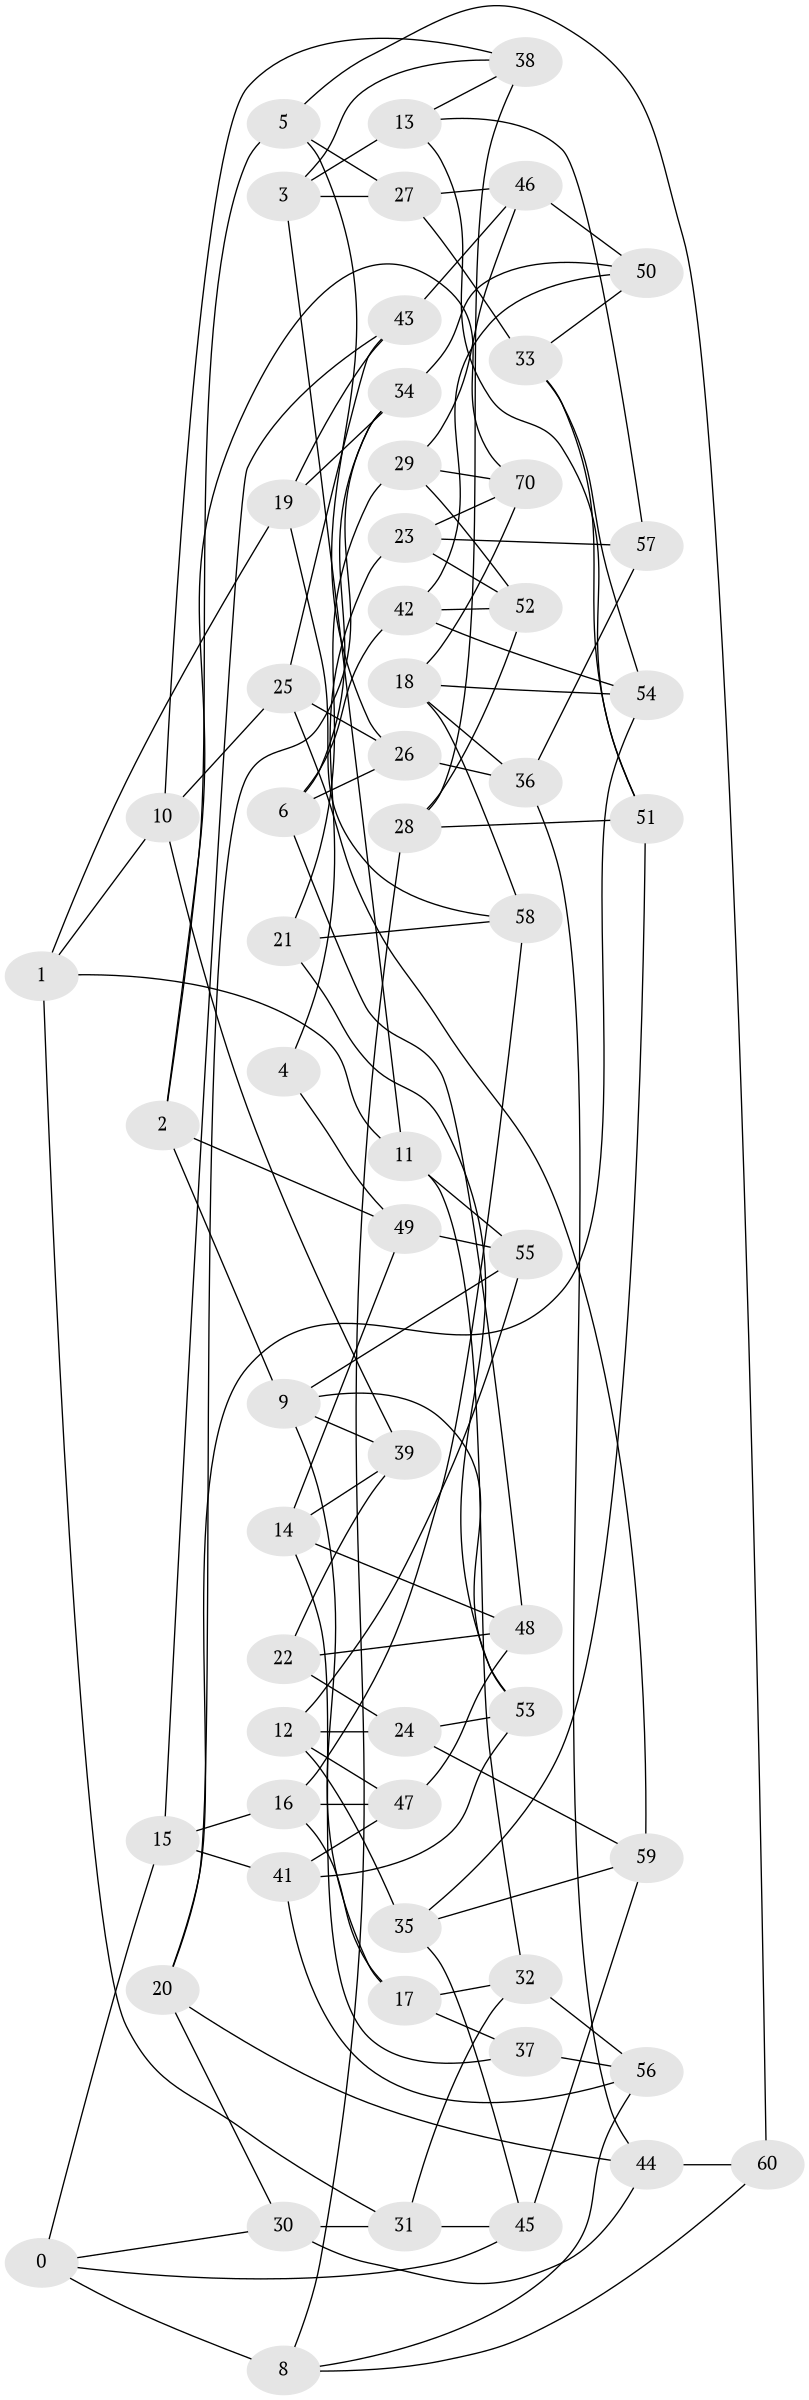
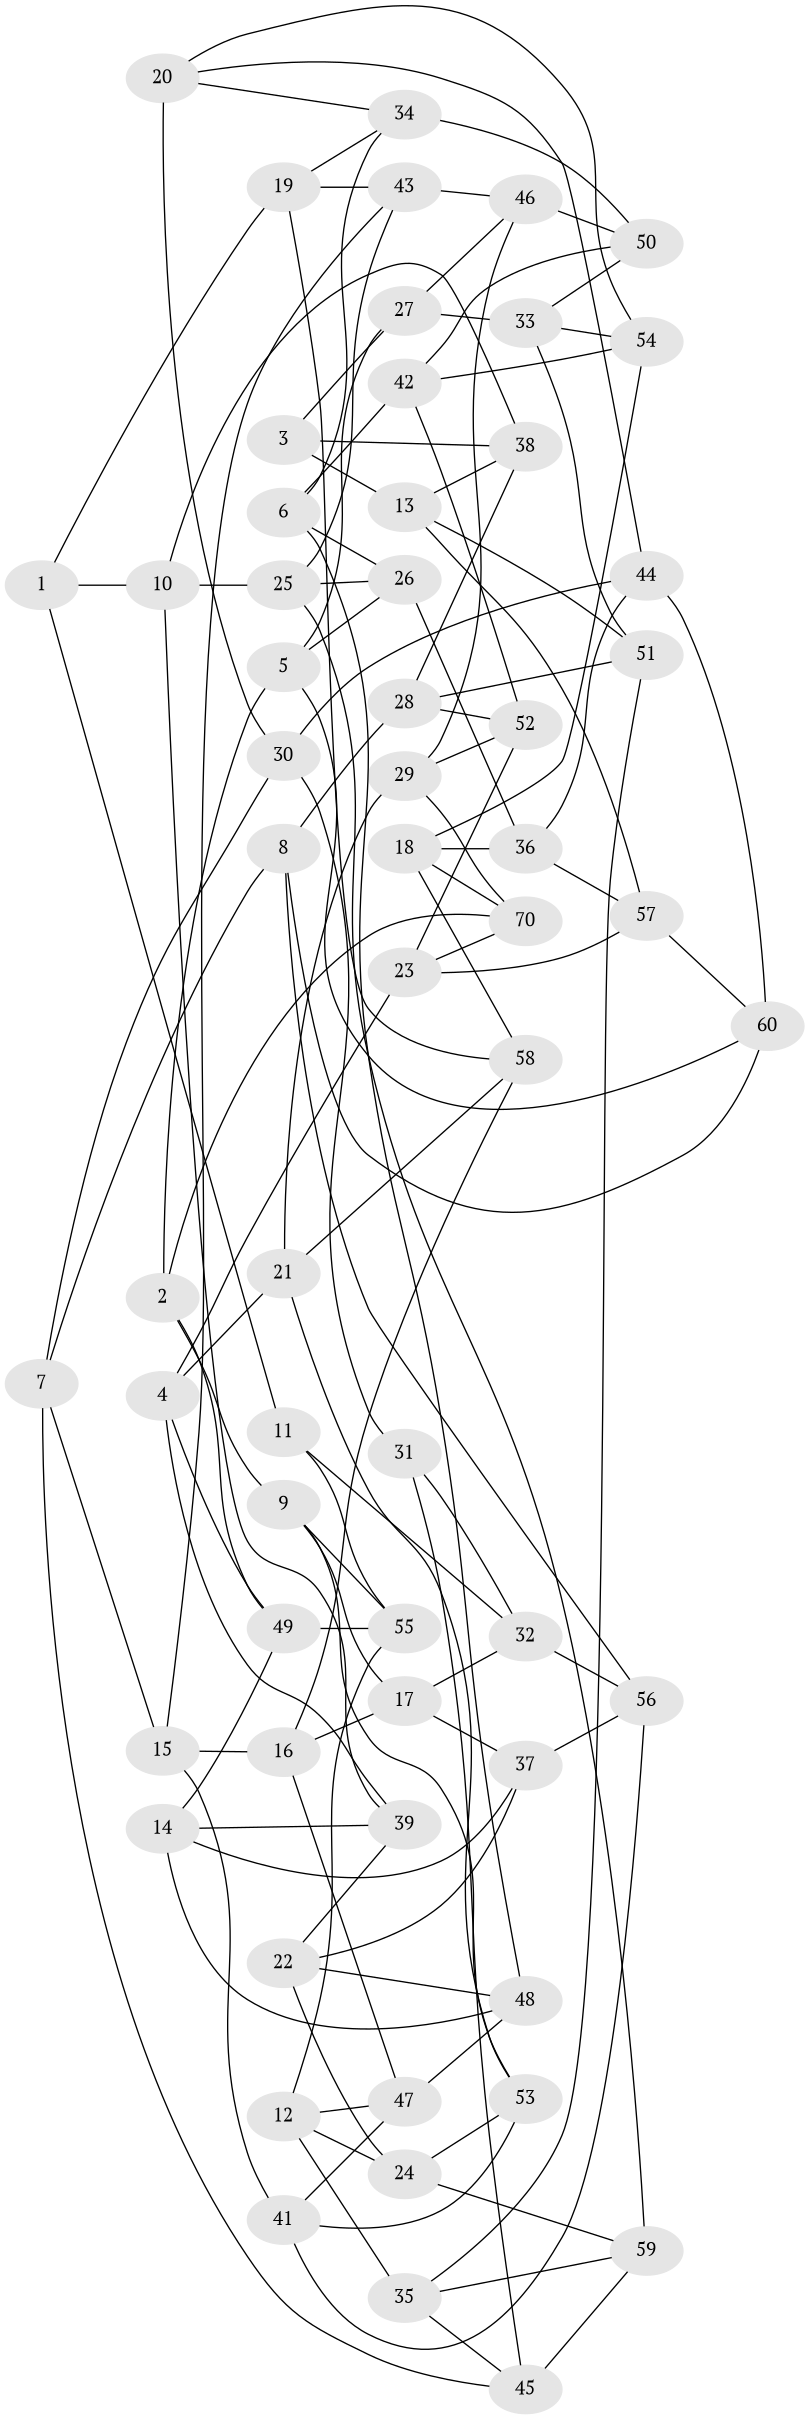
(354, 745) -> none
none -> (707, 971)
none -> (223, 1335)
(344, 1429) -> (231, 1639)
(79, 1672) -> none
none -> (443, 1903)
(42, 2263) -> (42, 1384)
